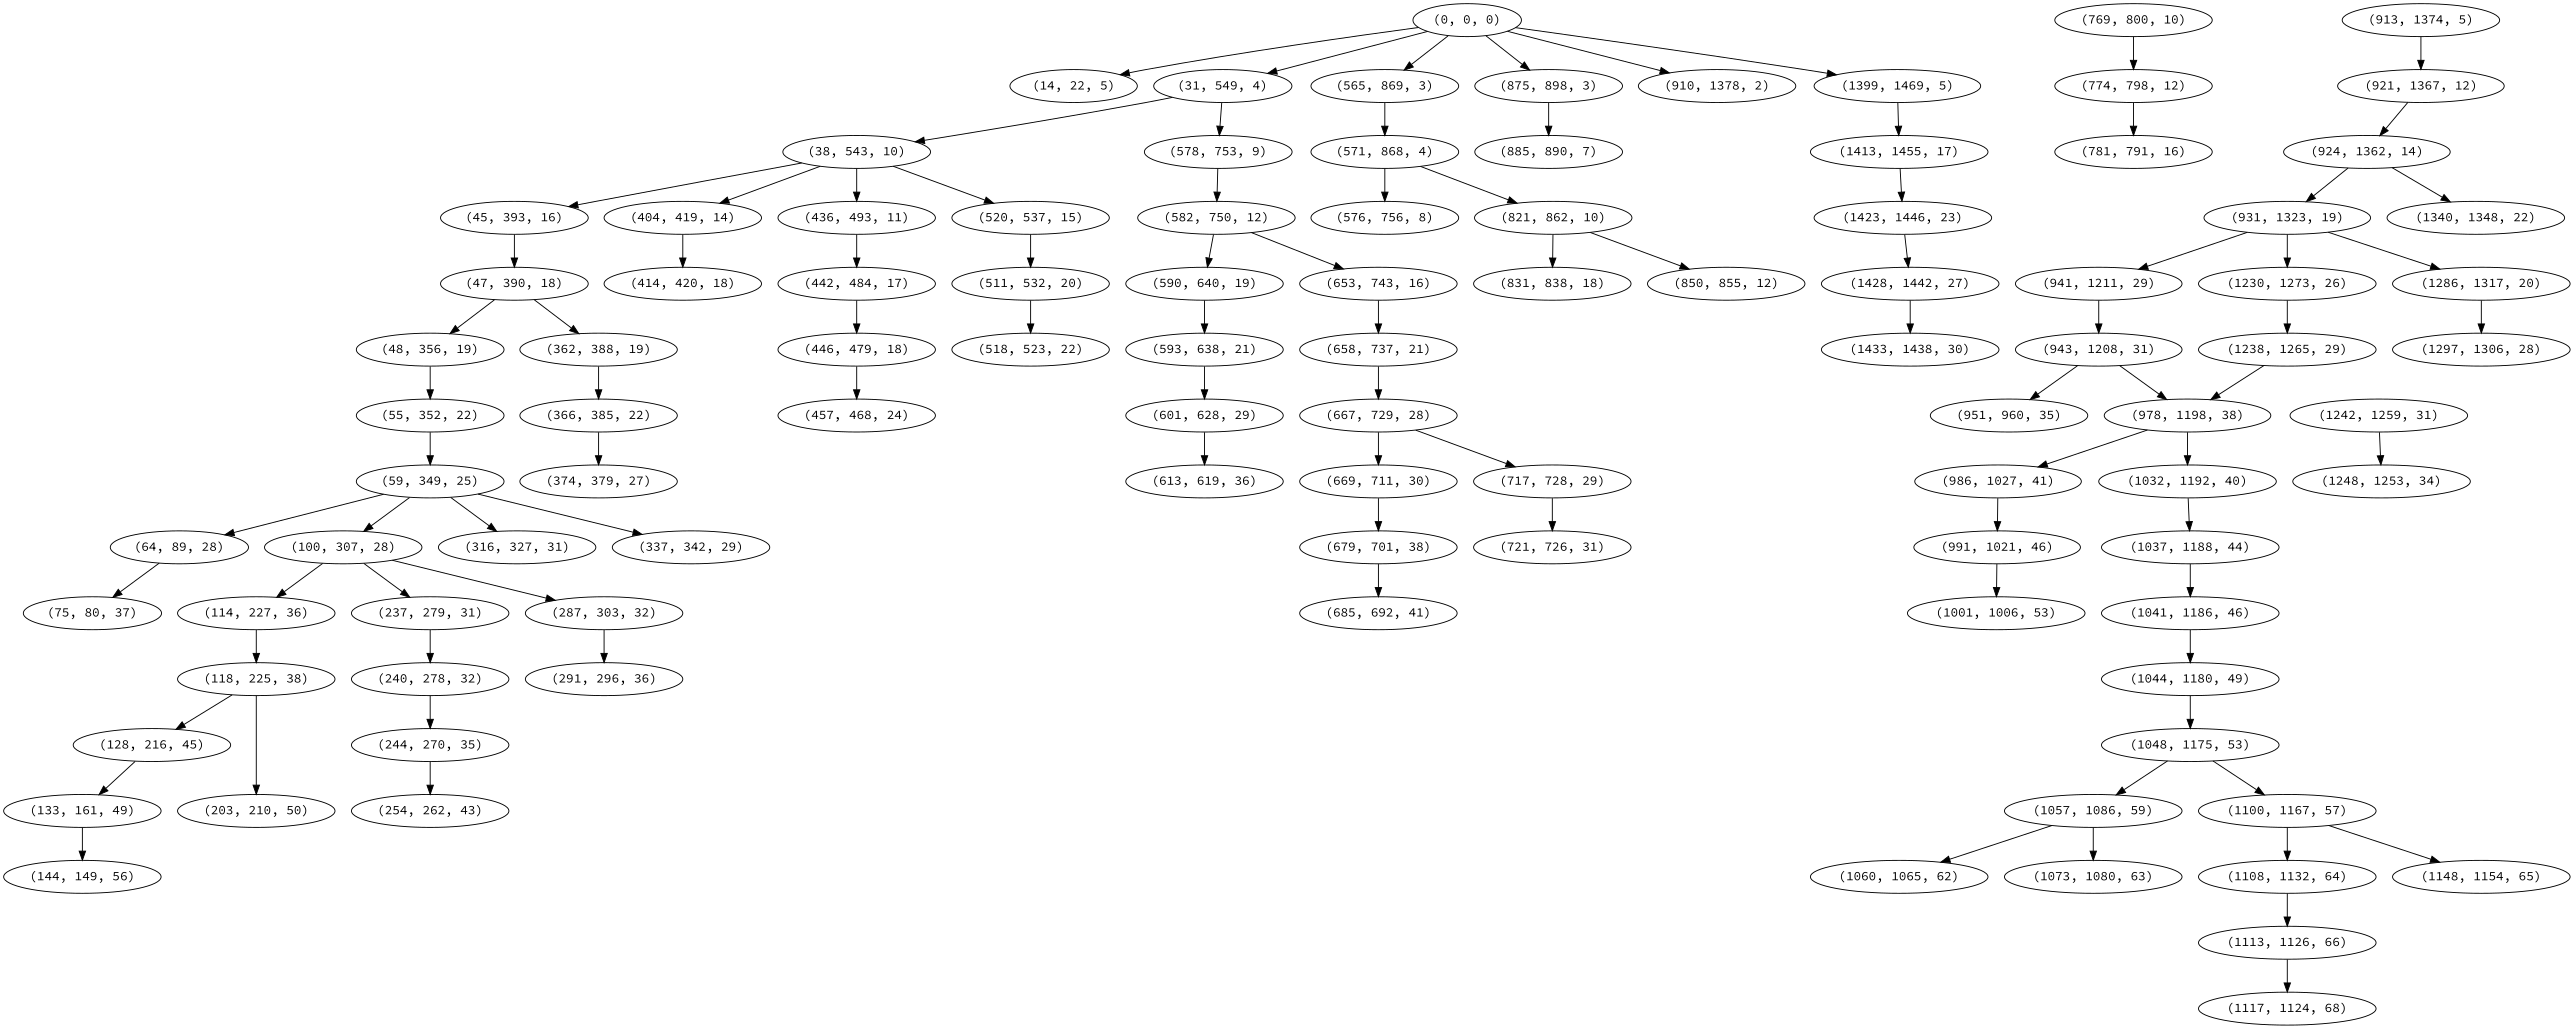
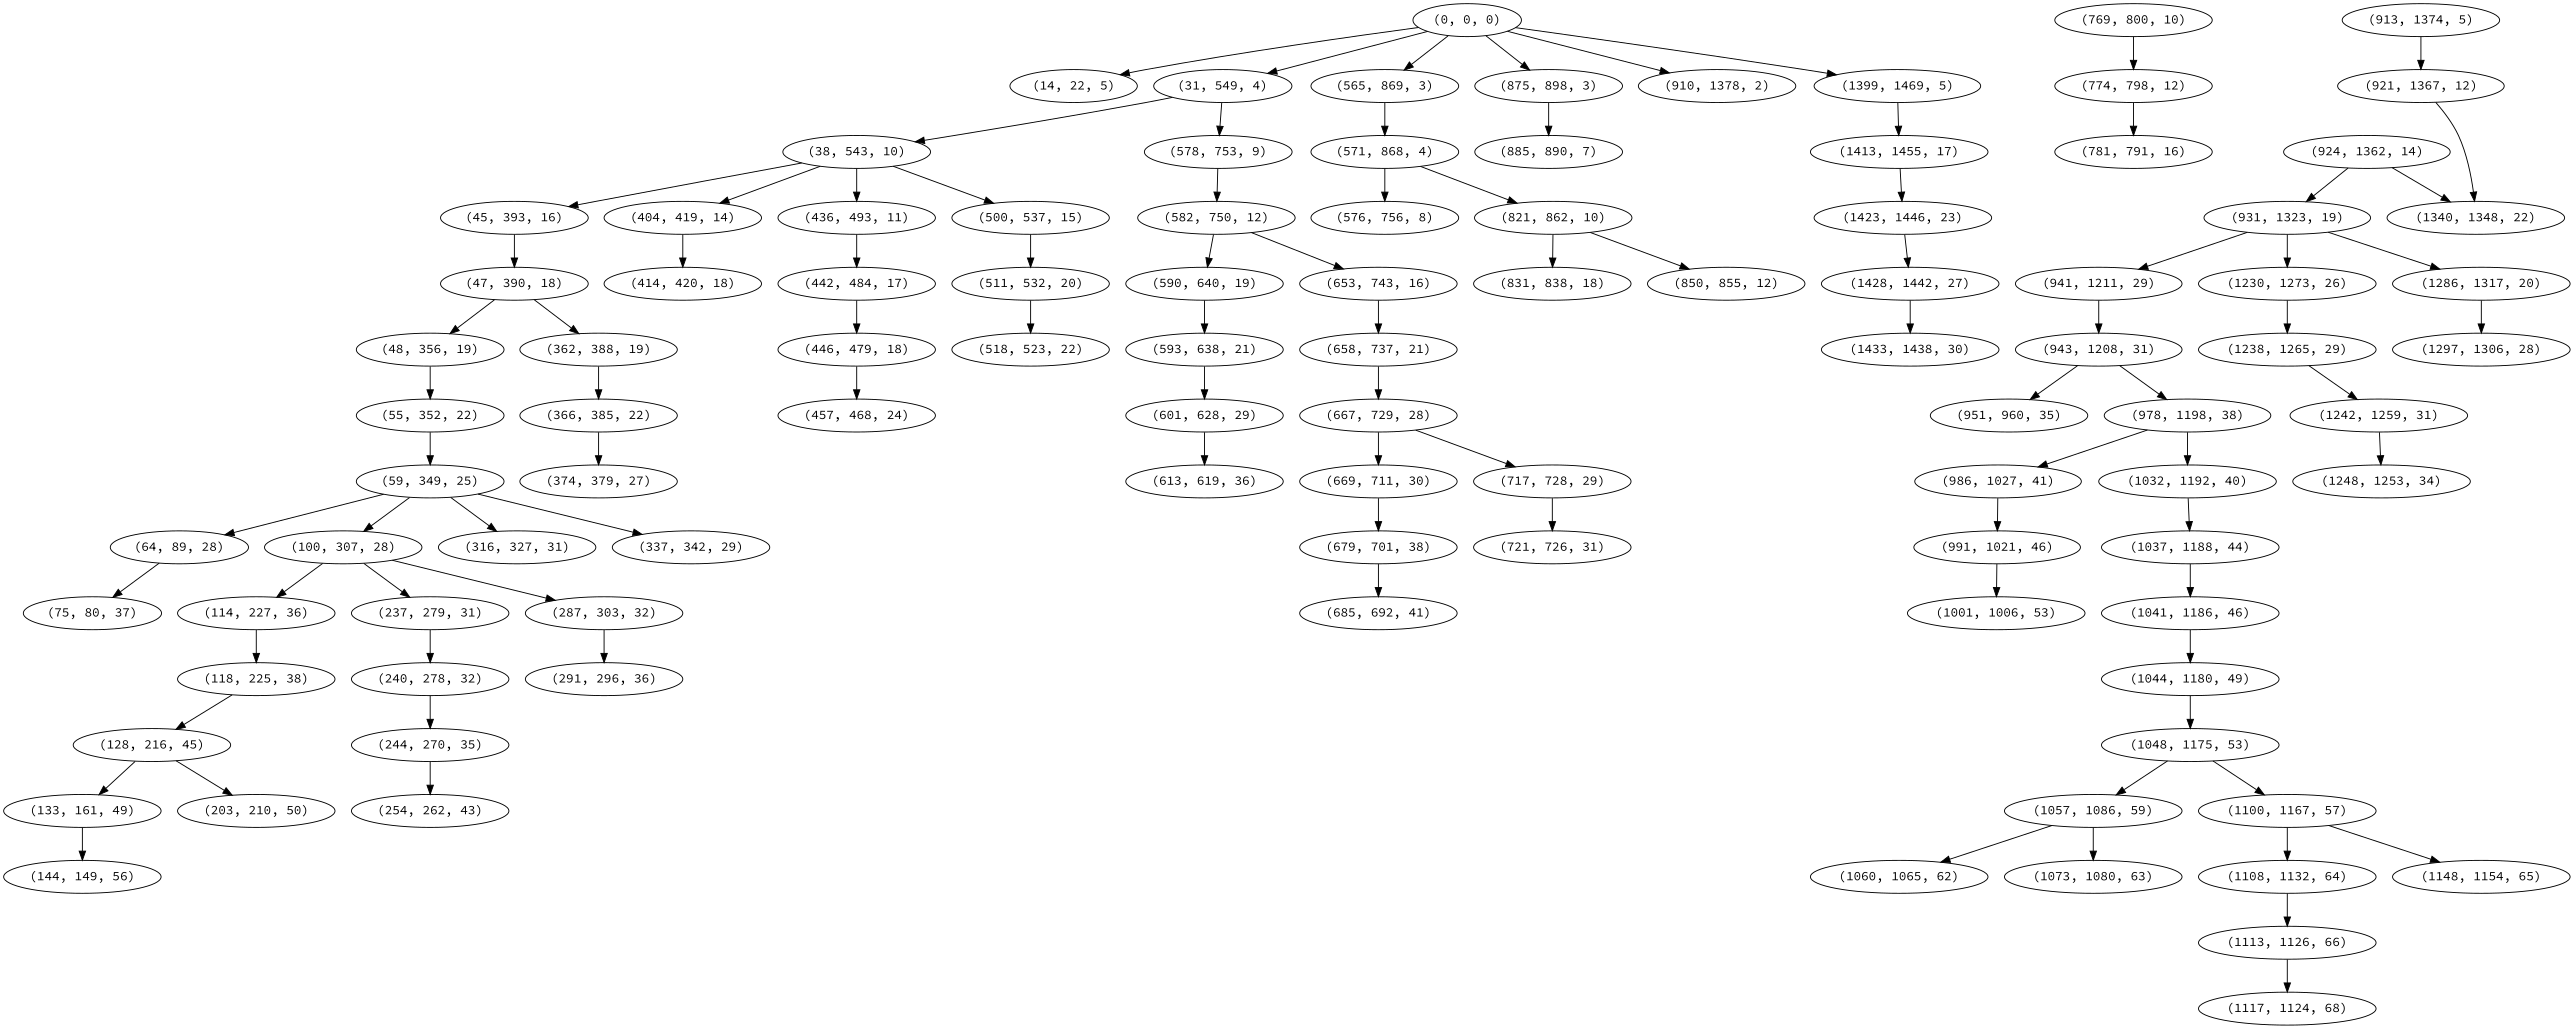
(2397, 115) -> (2462, 144)
(1031, 218) -> (1031, 218)
(2241, 380) -> (2329, 380)
(256, 740) -> (200, 776)
